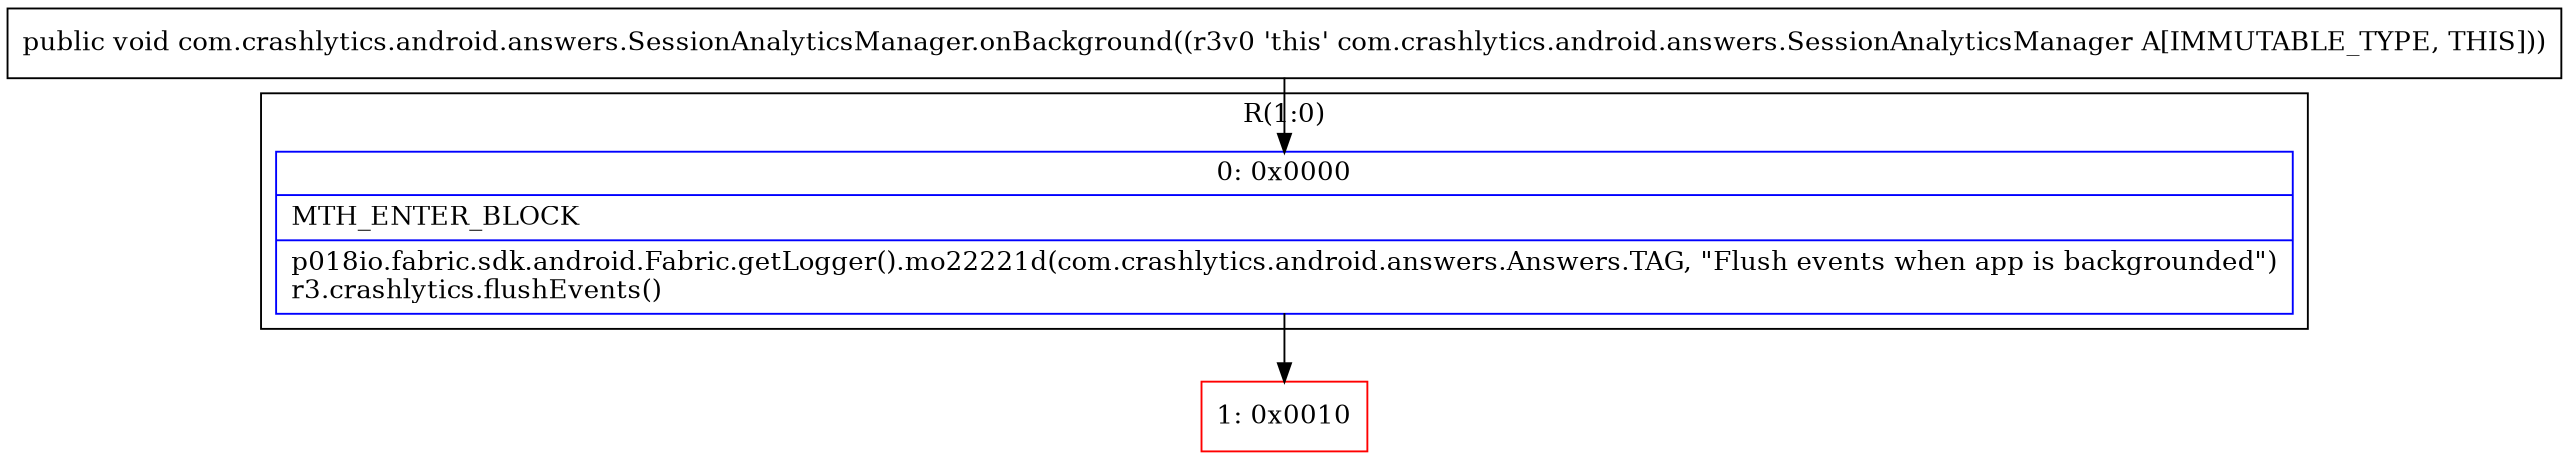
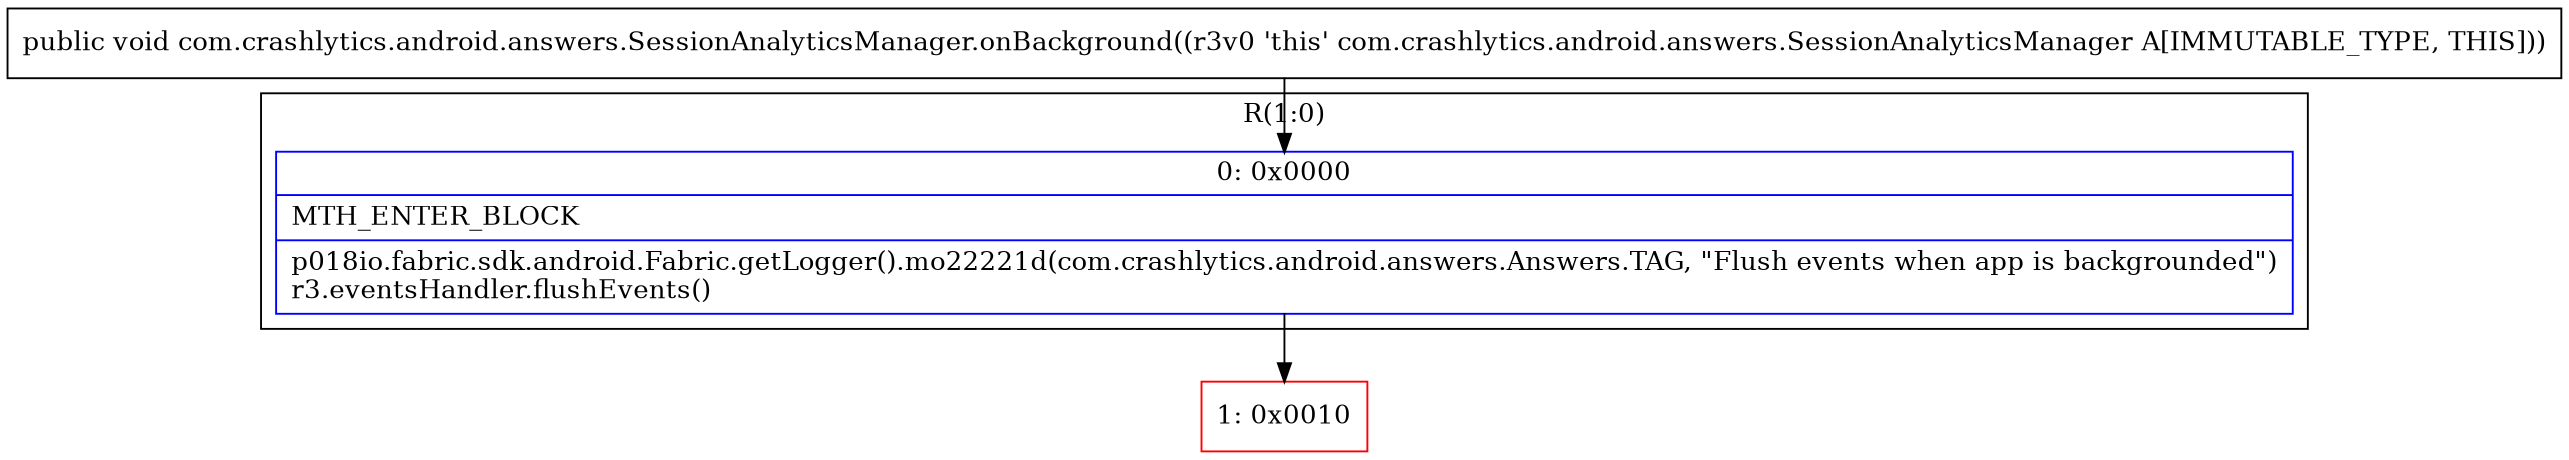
(477, 290) -> (501, 290)
